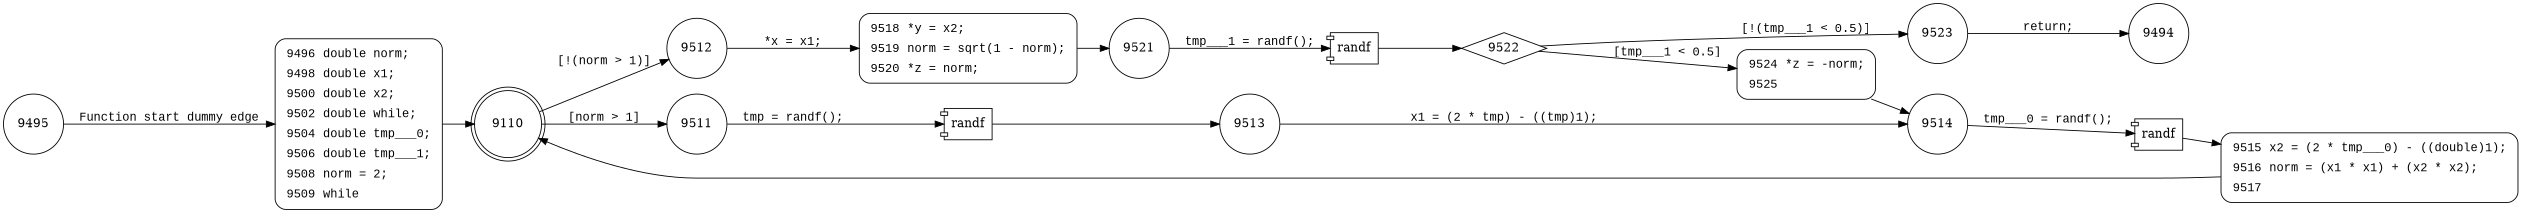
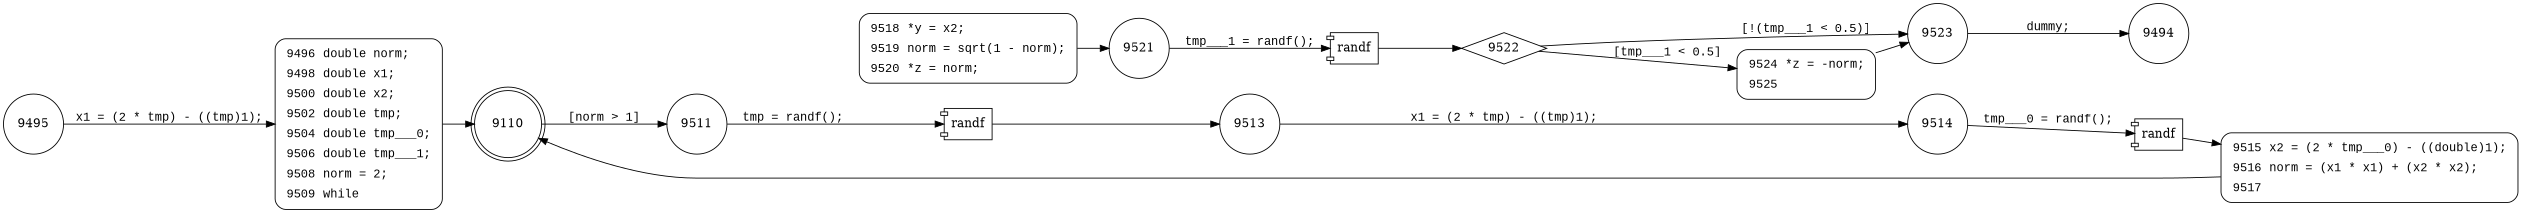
(2048, 27) -> (2048, 27)
(697, 48) -> none
(1886, 105) -> (1888, 49)
(370, 114) -> (363, 114)
(169, 118) -> (169, 118)
